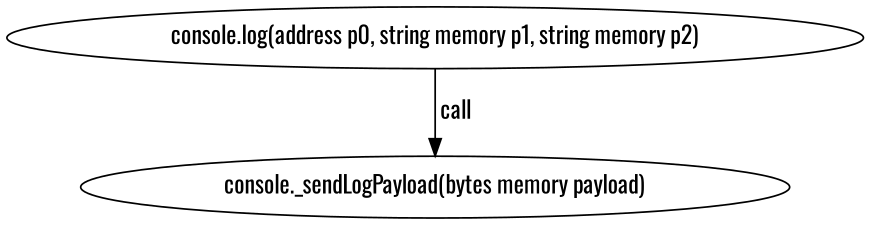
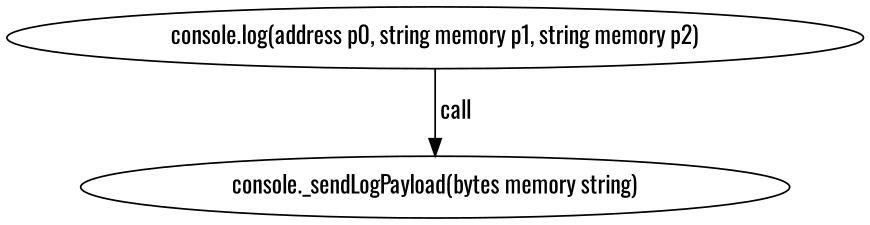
(435, 187) -> (435, 187)
